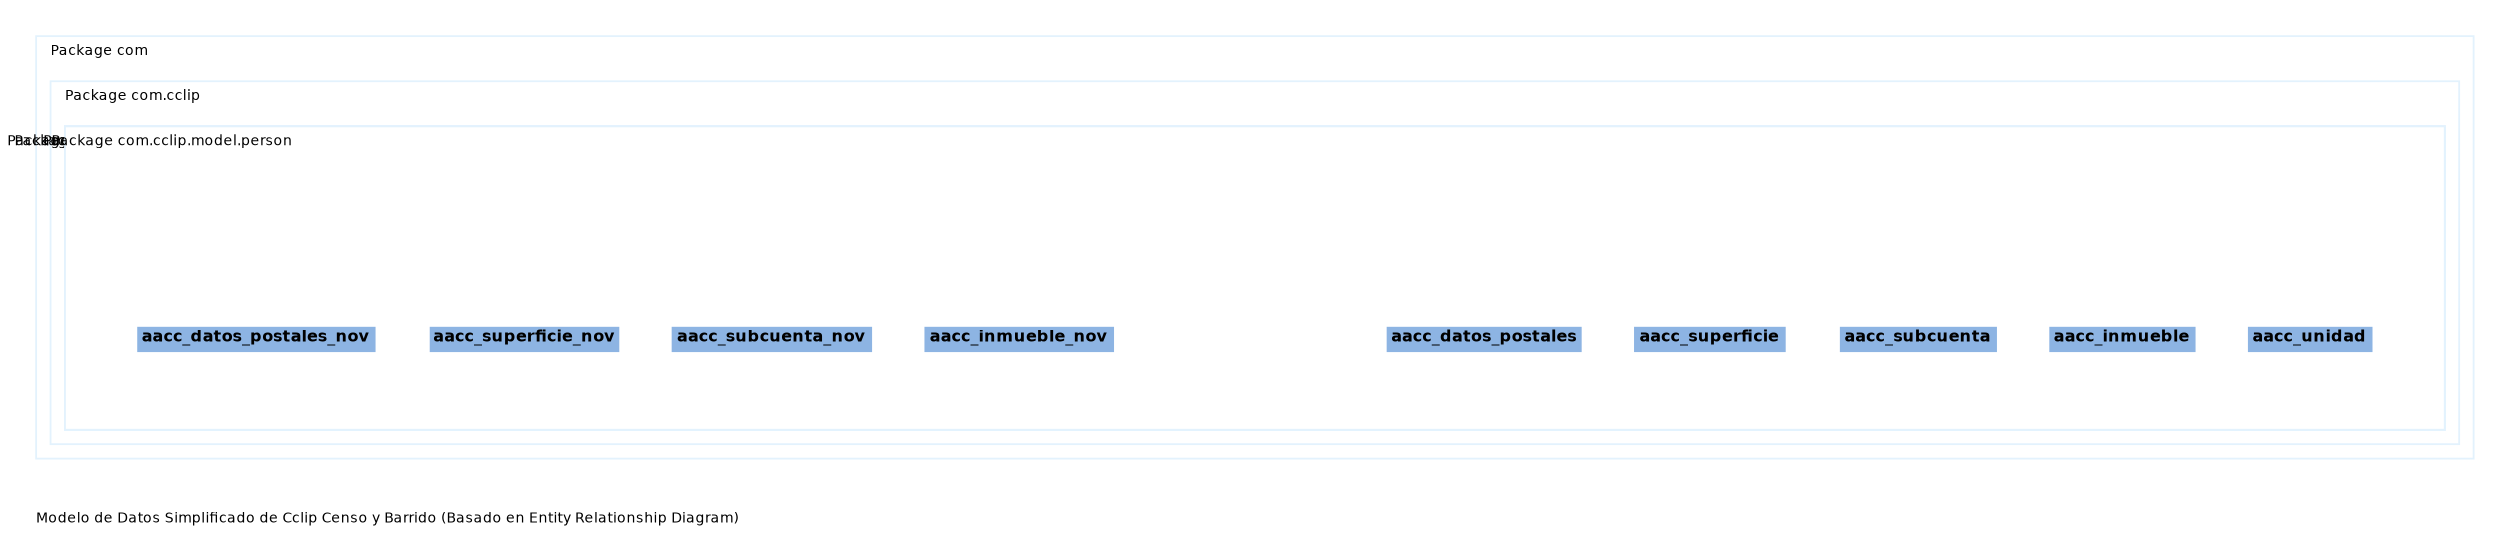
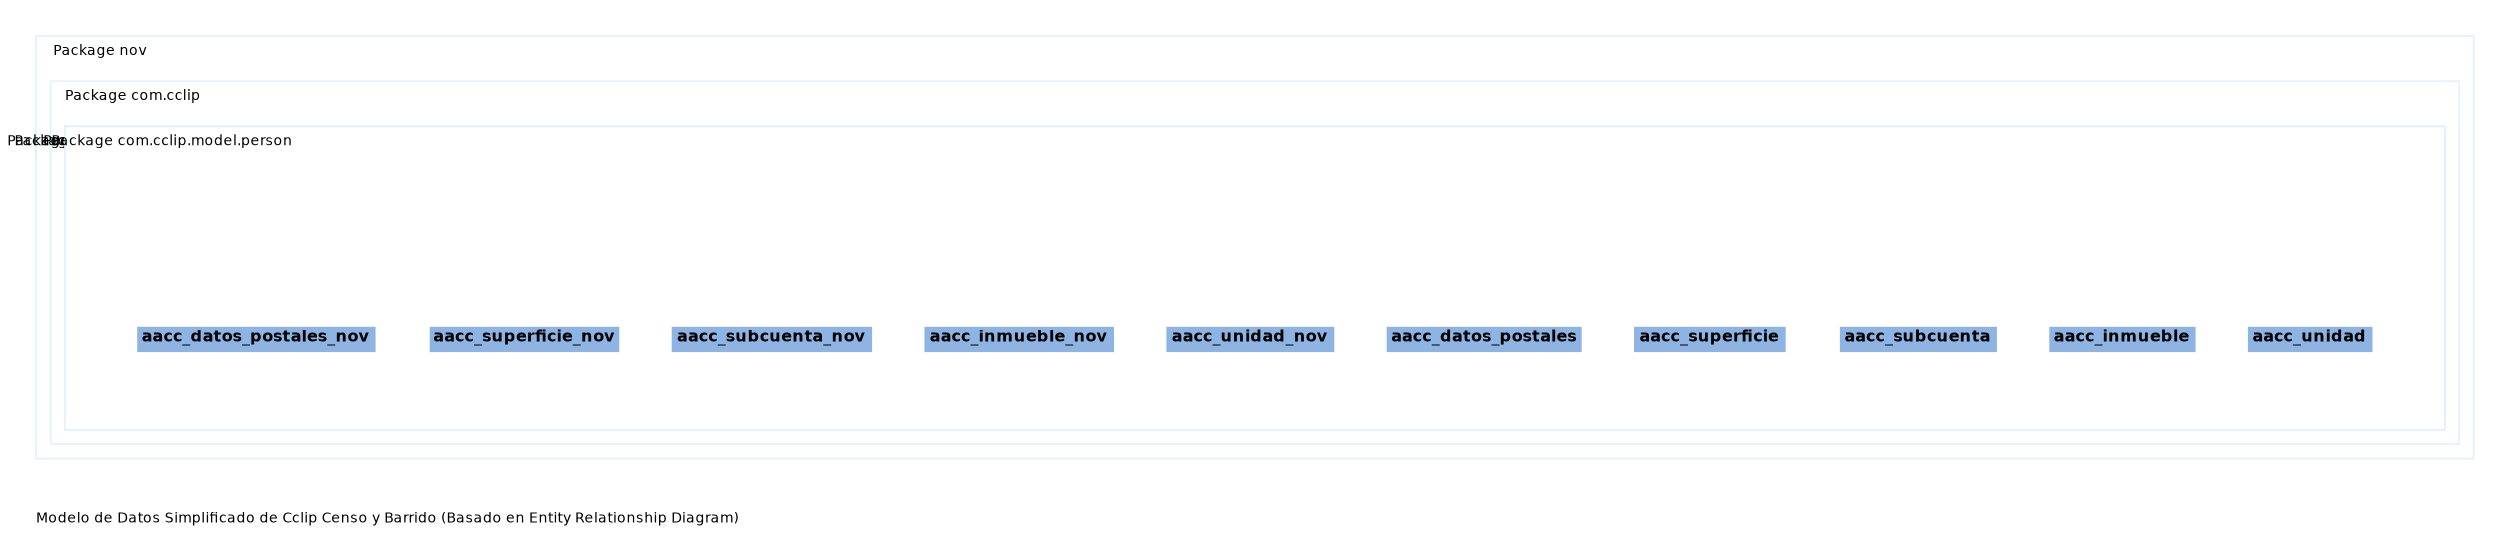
(100, 51) -> (100, 51)
none -> (1249, 339)
